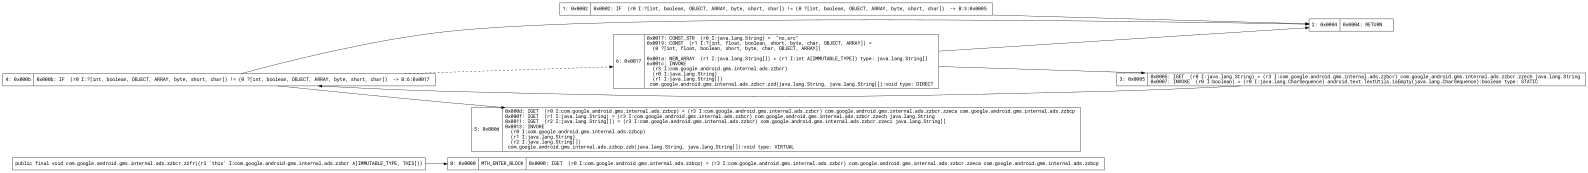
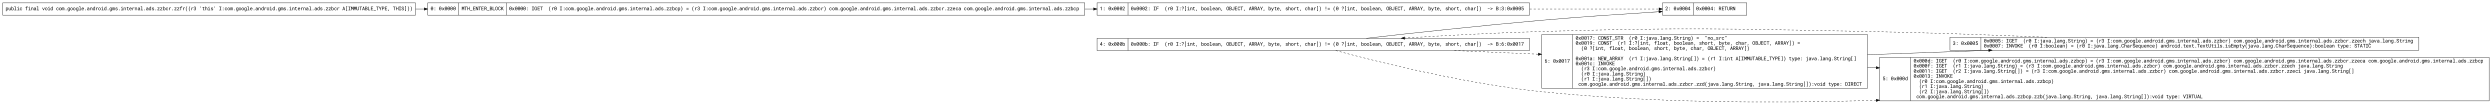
none -> (1089, 9)
(1149, 19) -> (1594, 9)
(1122, 40) -> (1872, 68)
(669, 64) -> (1598, 64)
(390, 97) -> (1604, 97)
(781, 97) -> (1726, 29)
